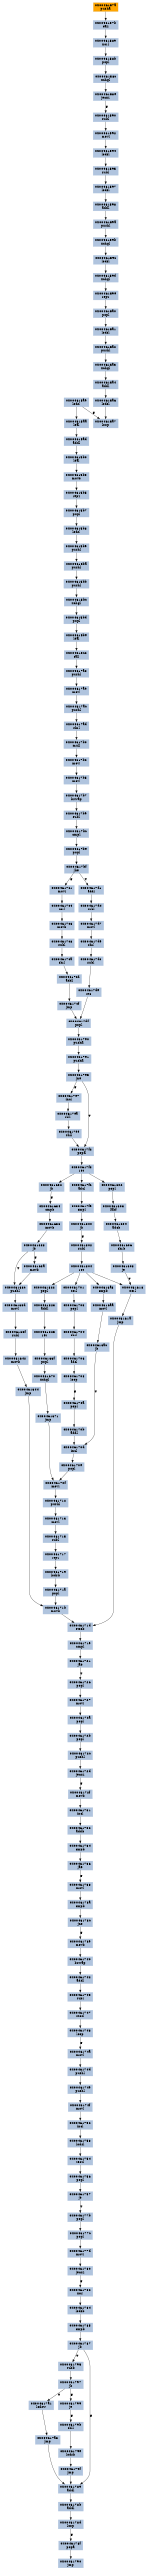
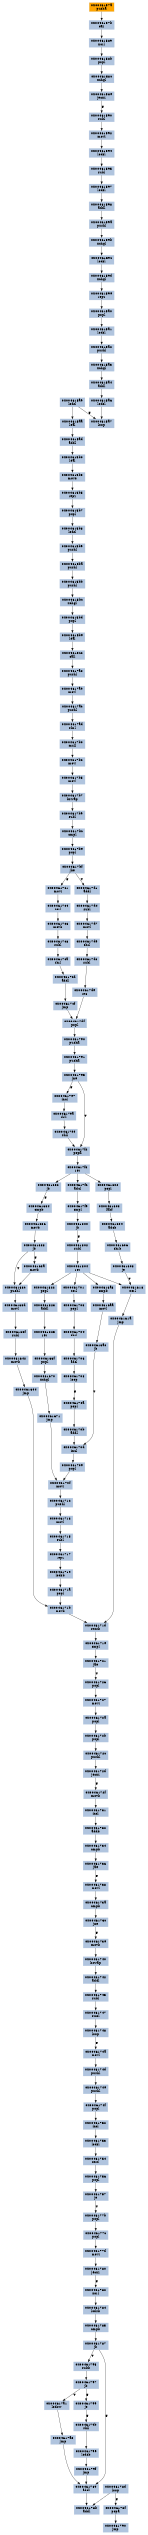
(80, 2107) -> (96, 2107)
(71, 2514) -> (102, 2499)
